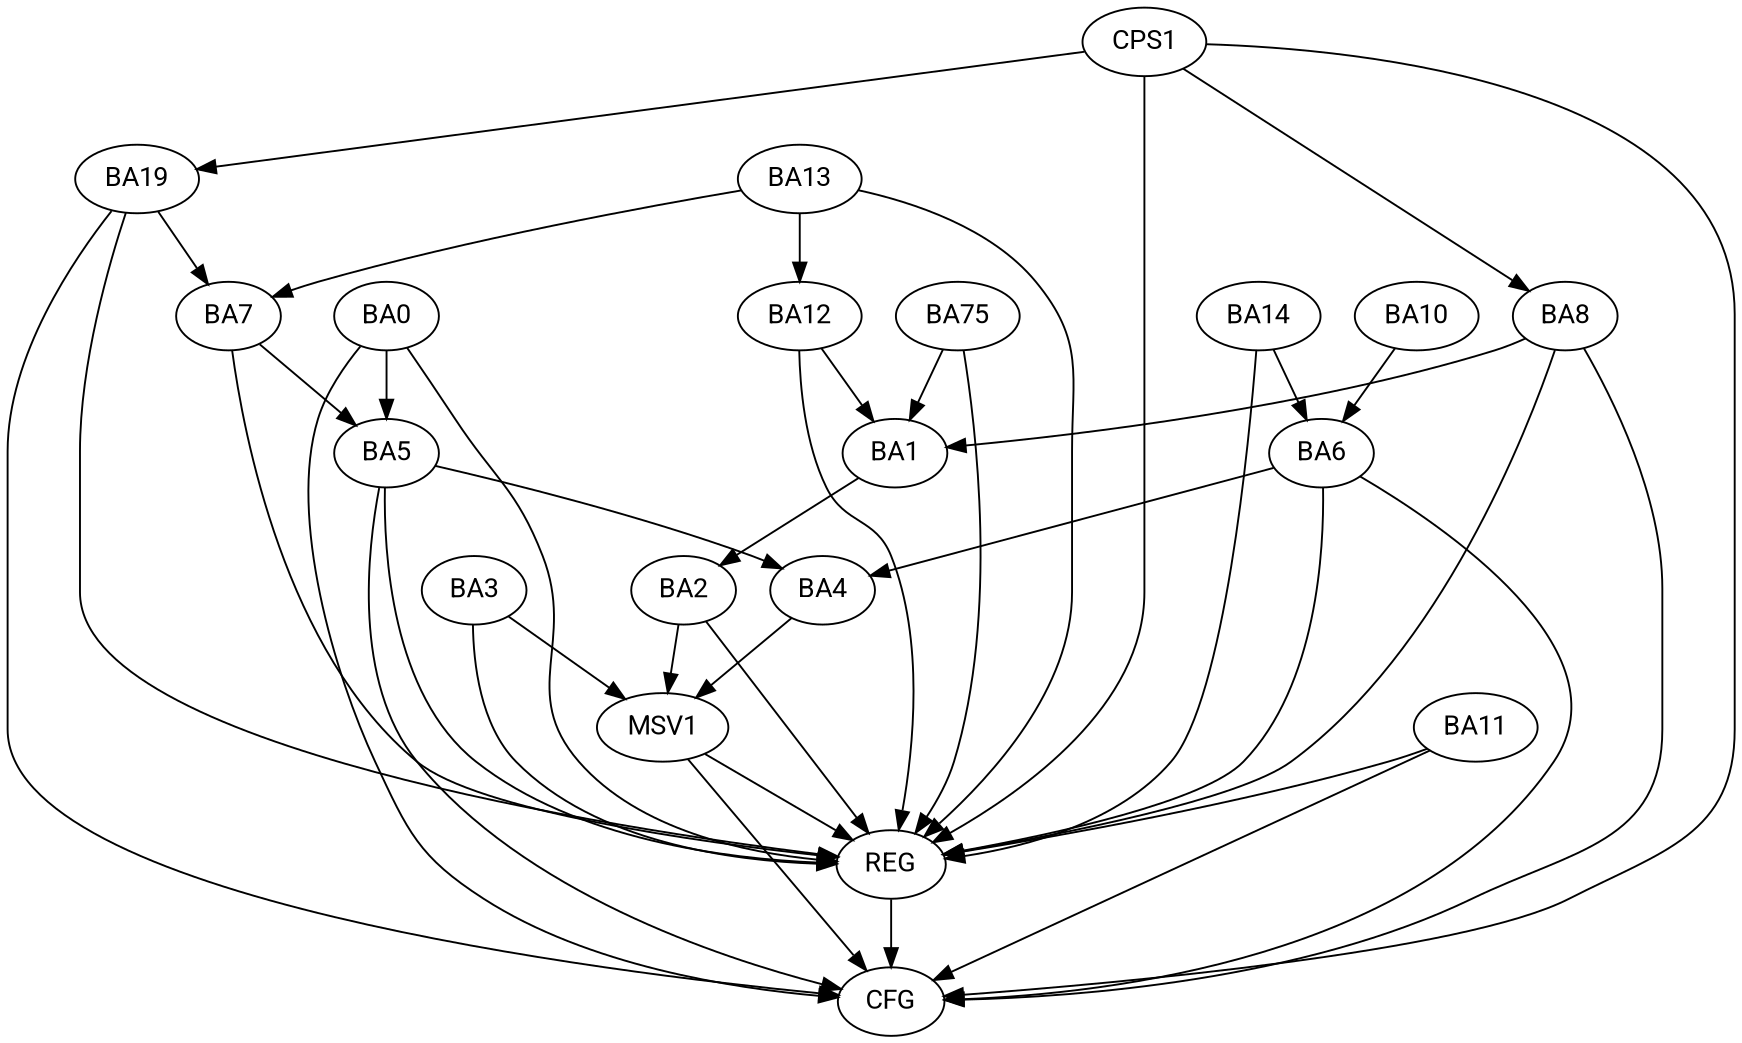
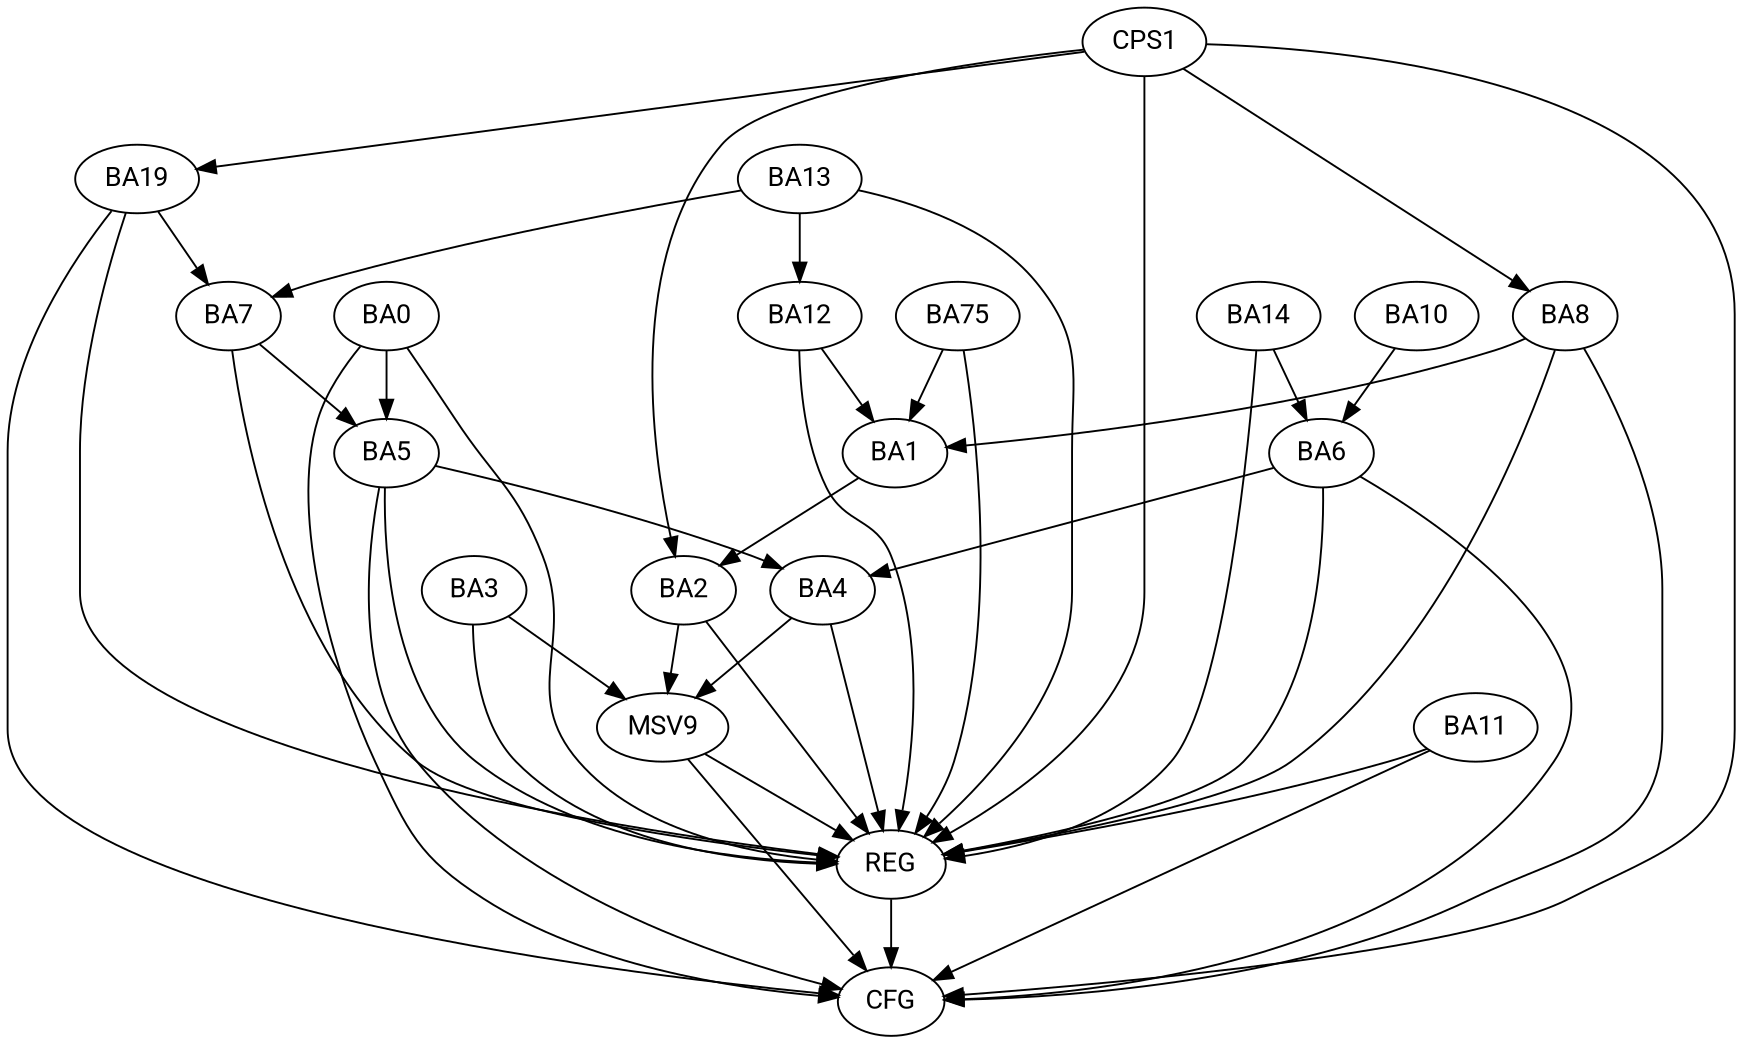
none -> (713, 157)
none -> (855, 718)
(663, 727) -> (663, 727)
